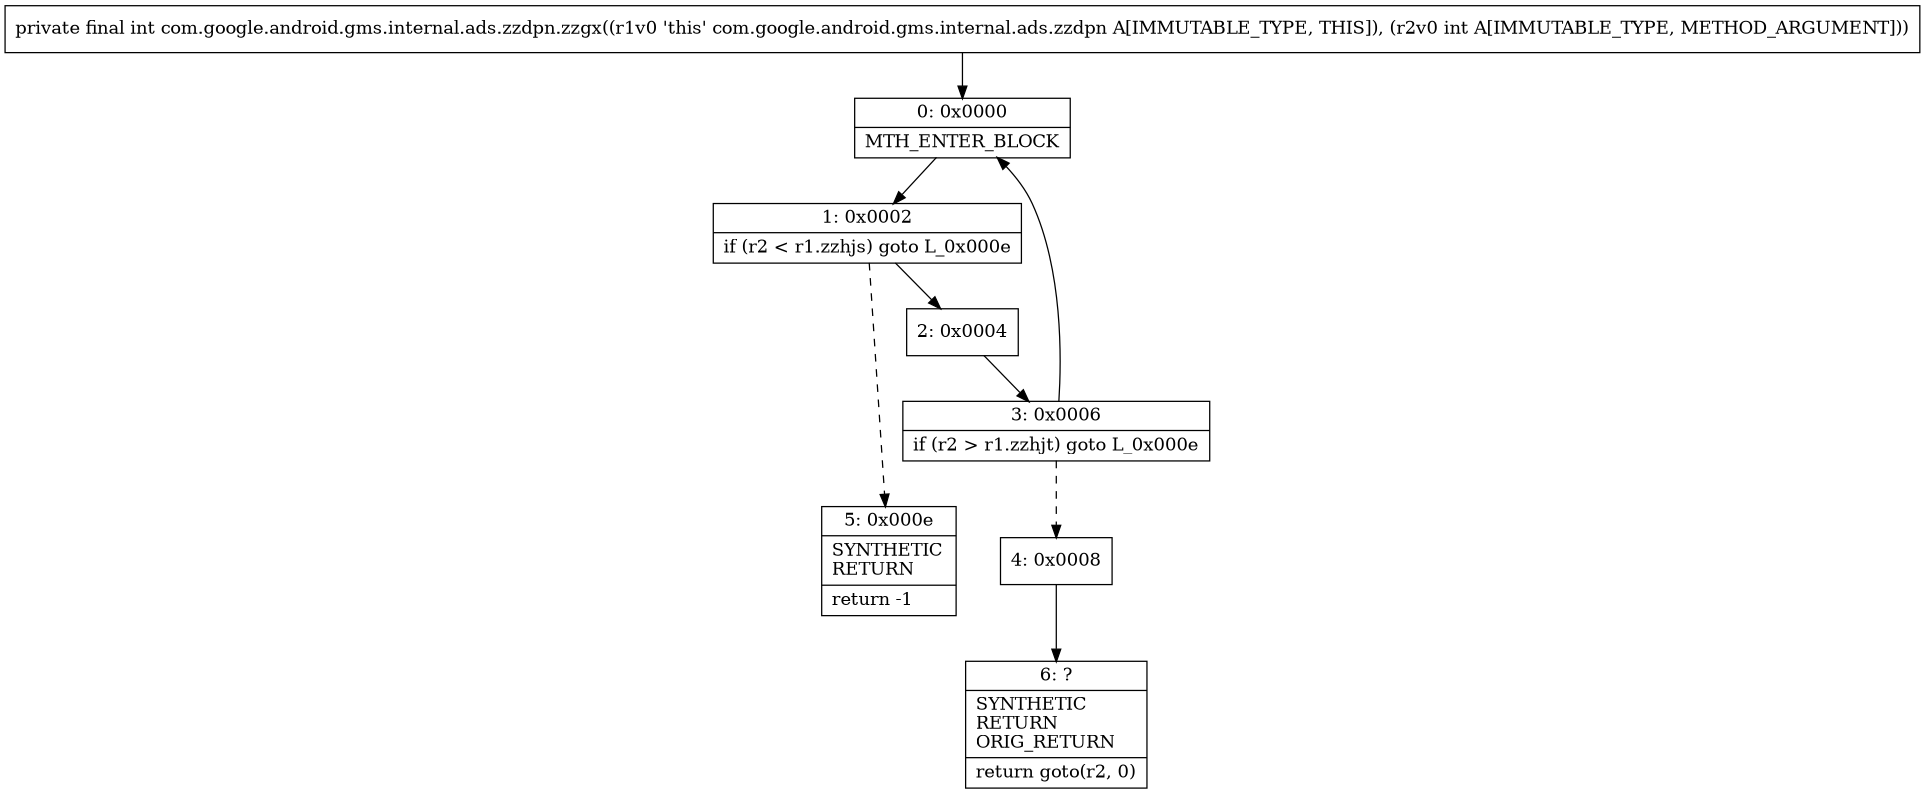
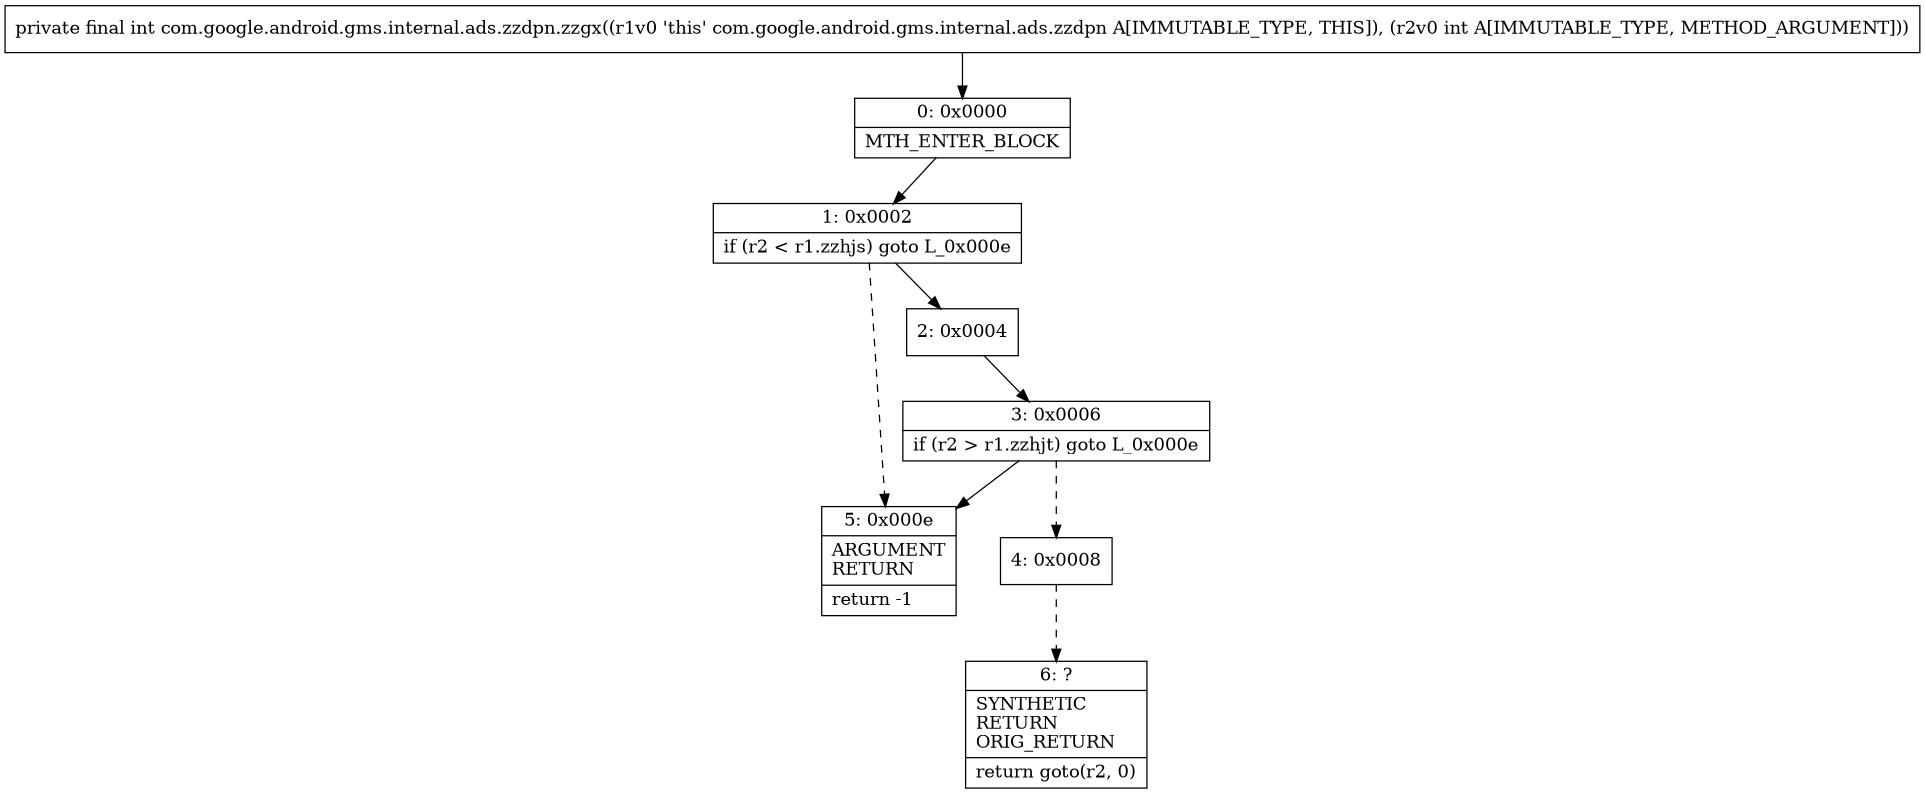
(1054, 278) -> (993, 481)
(888, 550) -> (889, 550)
(1056, 616) -> (1056, 616)
